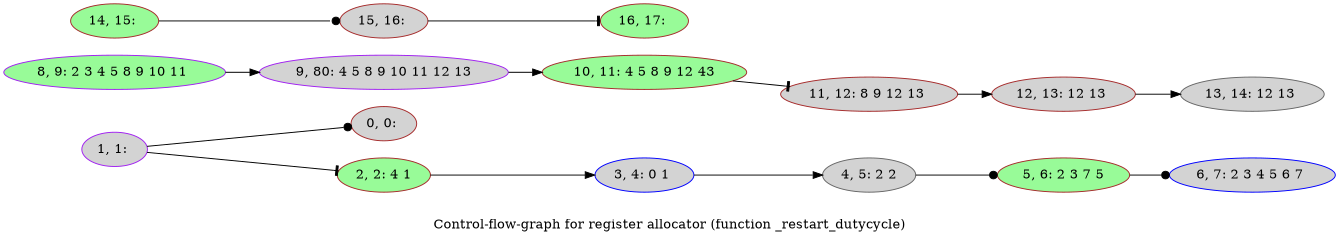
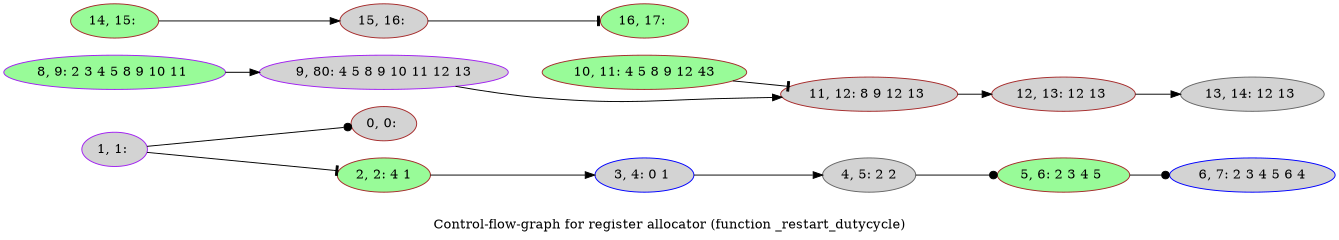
(244, 21) -> (244, 21)
(521, 72) -> (614, 101)
(1064, 175) -> (1064, 175)
(1252, 175) -> (1252, 175)
